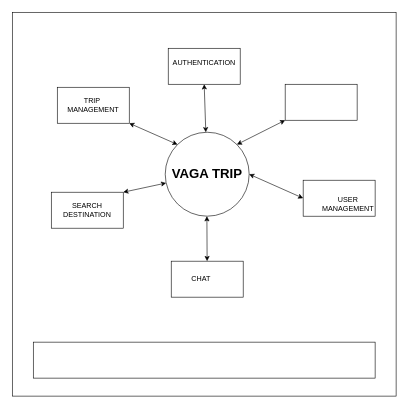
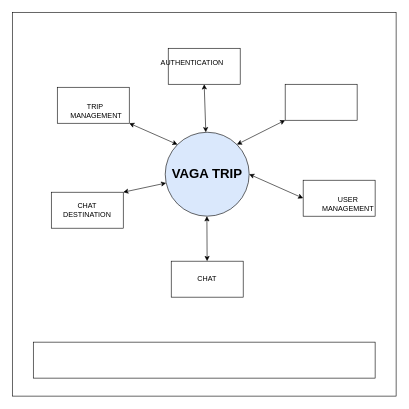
(204, 63) -> (192, 63)
(93, 105) -> (96, 111)
(207, 174) -> (207, 174)
(87, 210) -> (87, 210)
(201, 279) -> (207, 279)
